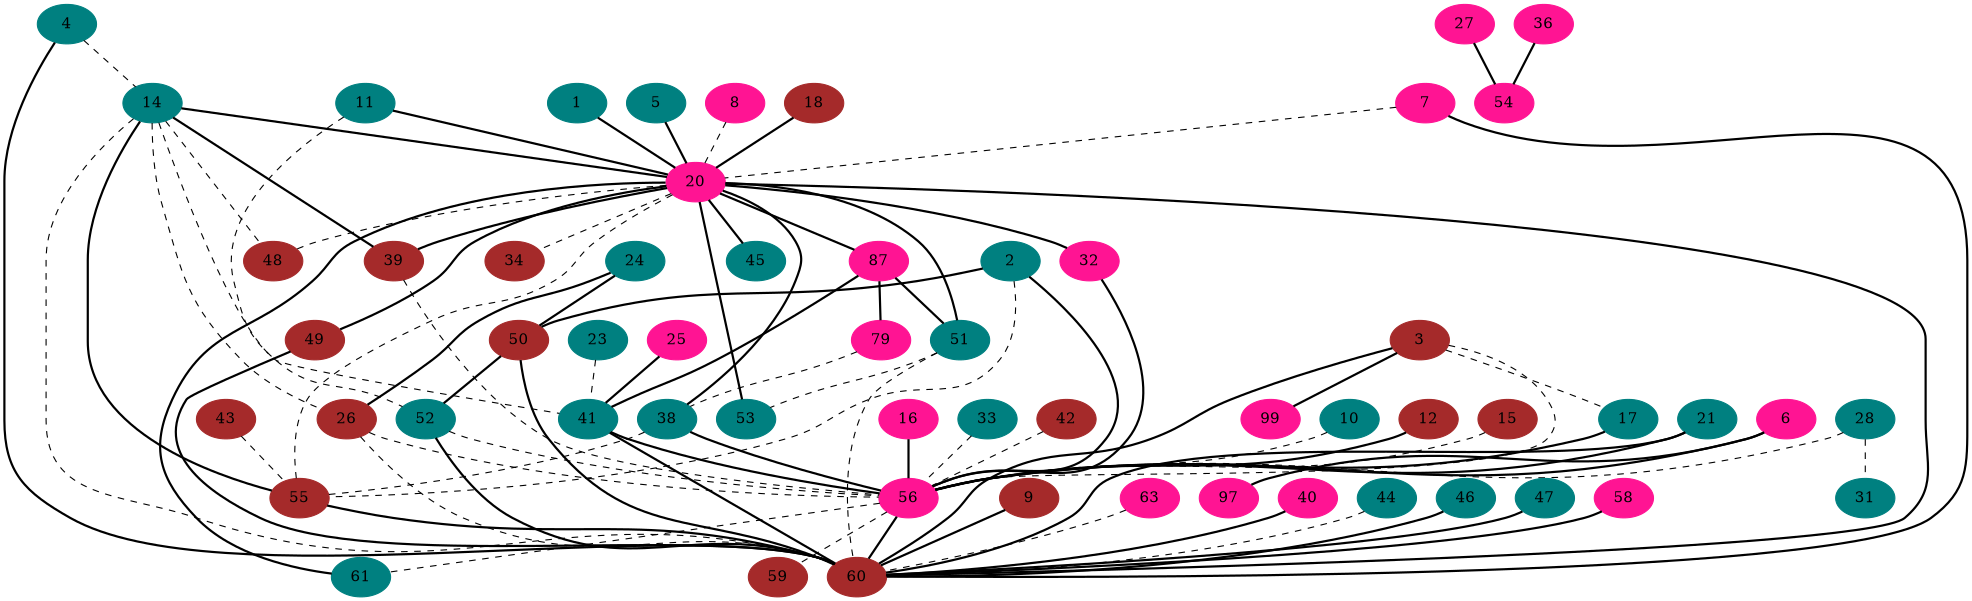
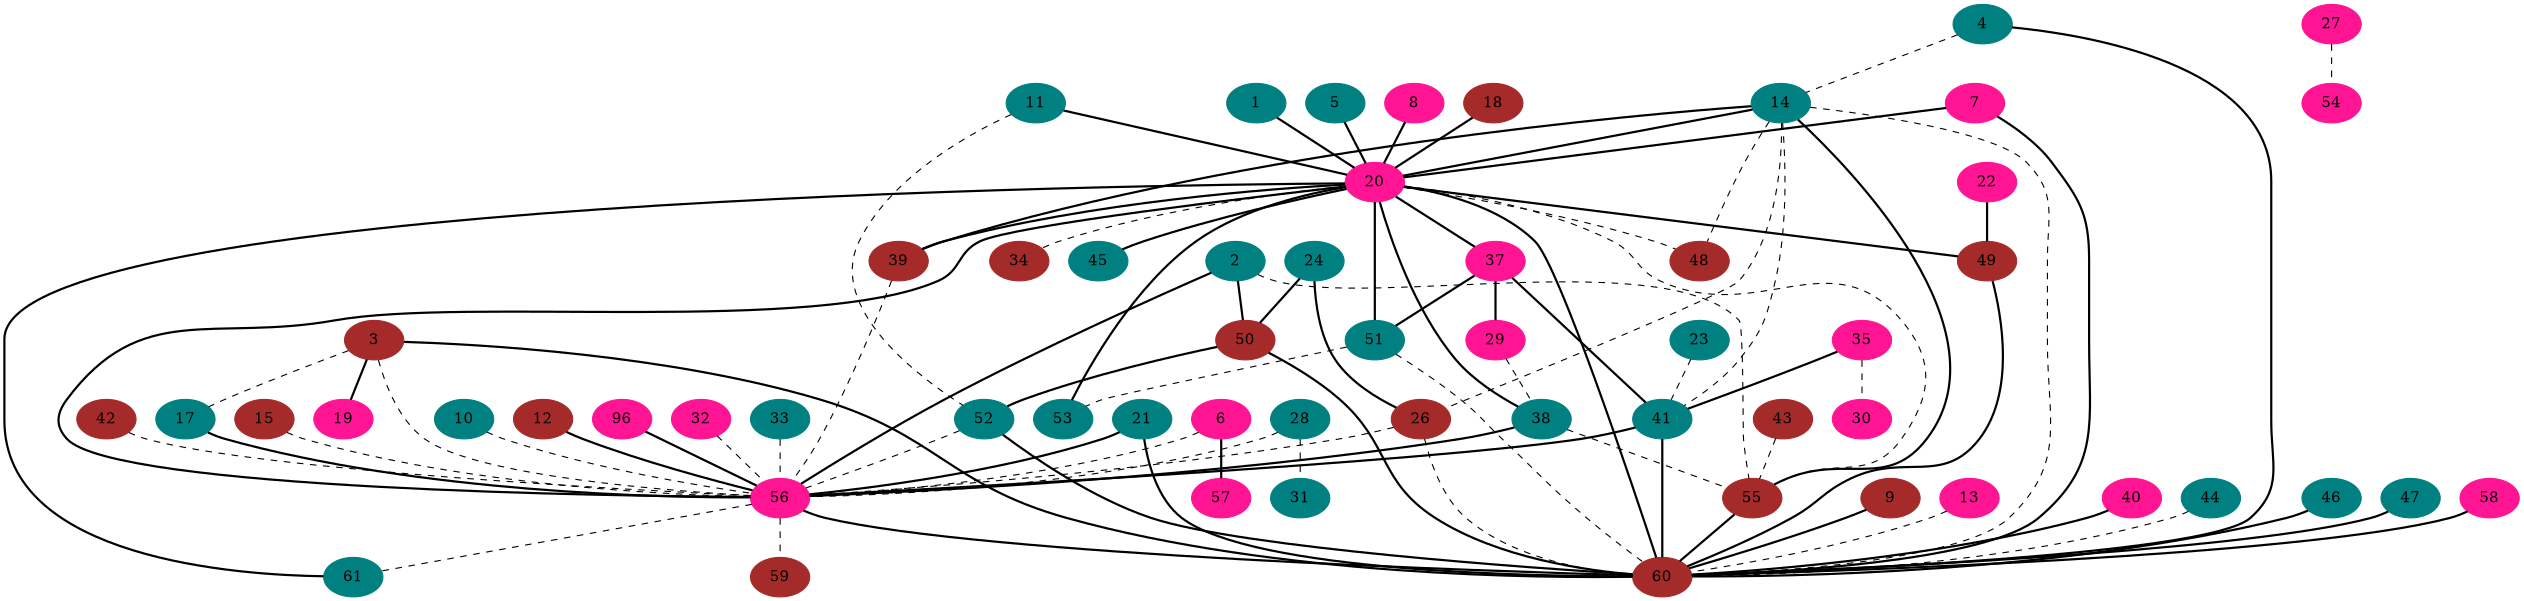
(1544, 24) -> none
(1485, 64) -> (2332, 64)
(715, 143) -> (1397, 139)
(1060, 143) -> (1675, 143)
none -> (1987, 182)
(898, 207) -> (340, 320)
(879, 261) -> (1496, 261)
(677, 340) -> (1862, 340)
(881, 340) -> (1496, 340)
(909, 419) -> (622, 419)
(1271, 419) -> (343, 419)
none -> (1862, 419)
(1108, 458) -> (741, 459)
(1351, 471) -> (1065, 466)
(1150, 498) -> (1970, 498)
(1229, 498) -> (1221, 498)
